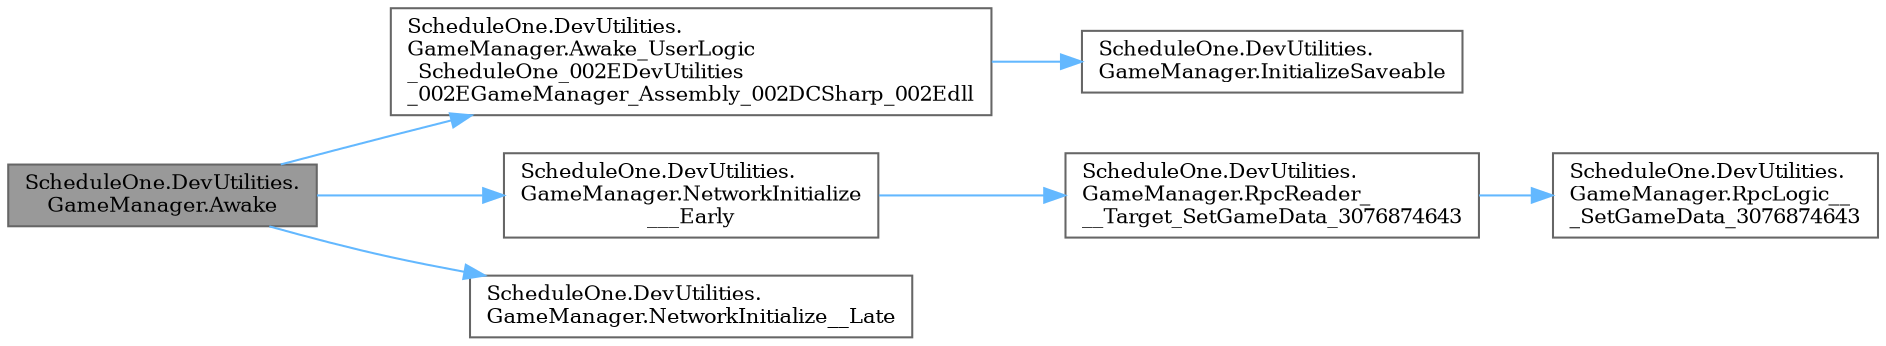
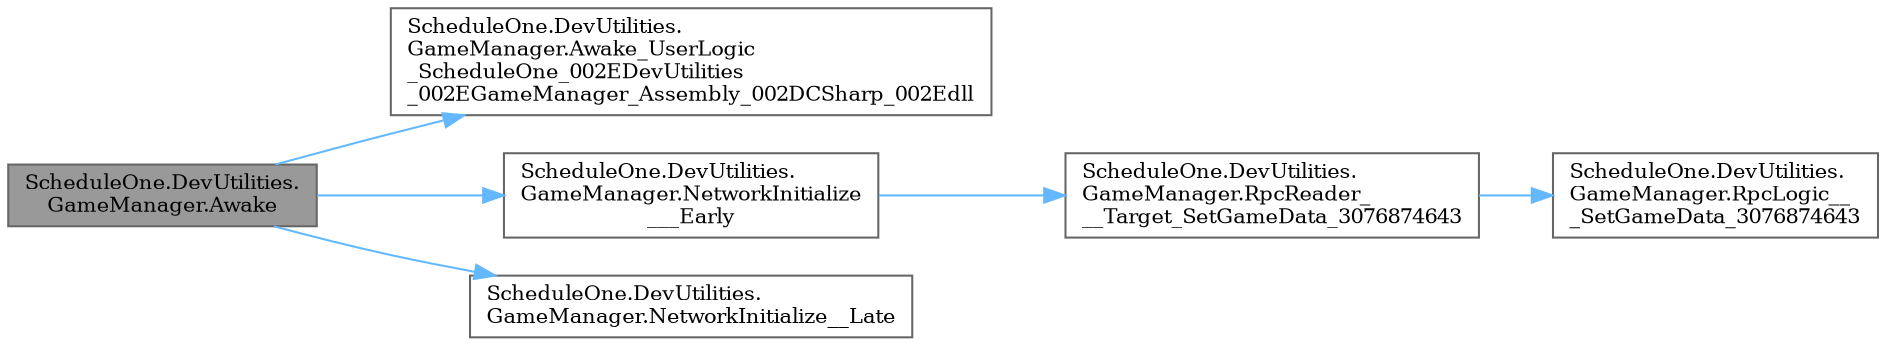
(1272, 62) -> none
